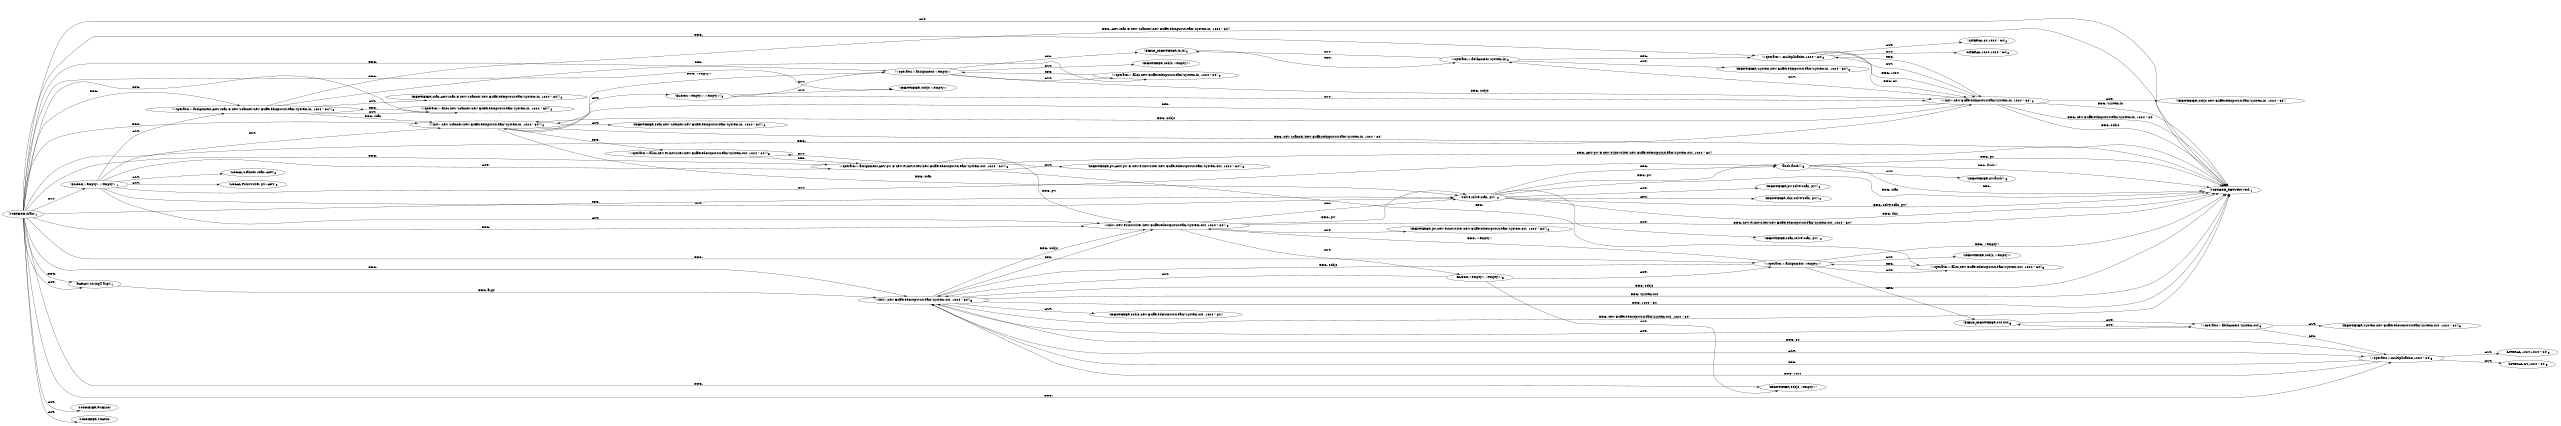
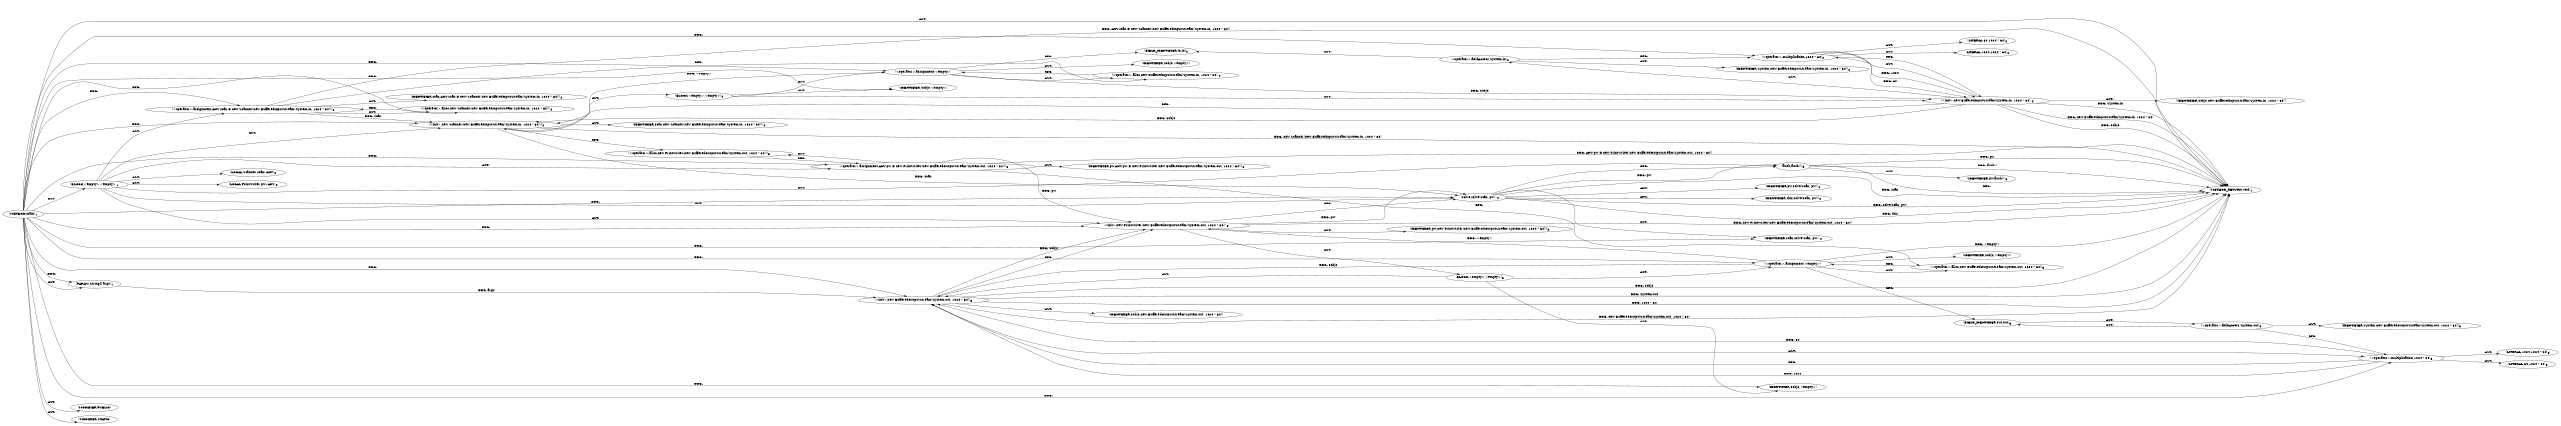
(1324, 66) -> none
(987, 143) -> (886, 248)
(1644, 188) -> (1644, 188)
(596, 202) -> (596, 202)
(1561, 334) -> none
